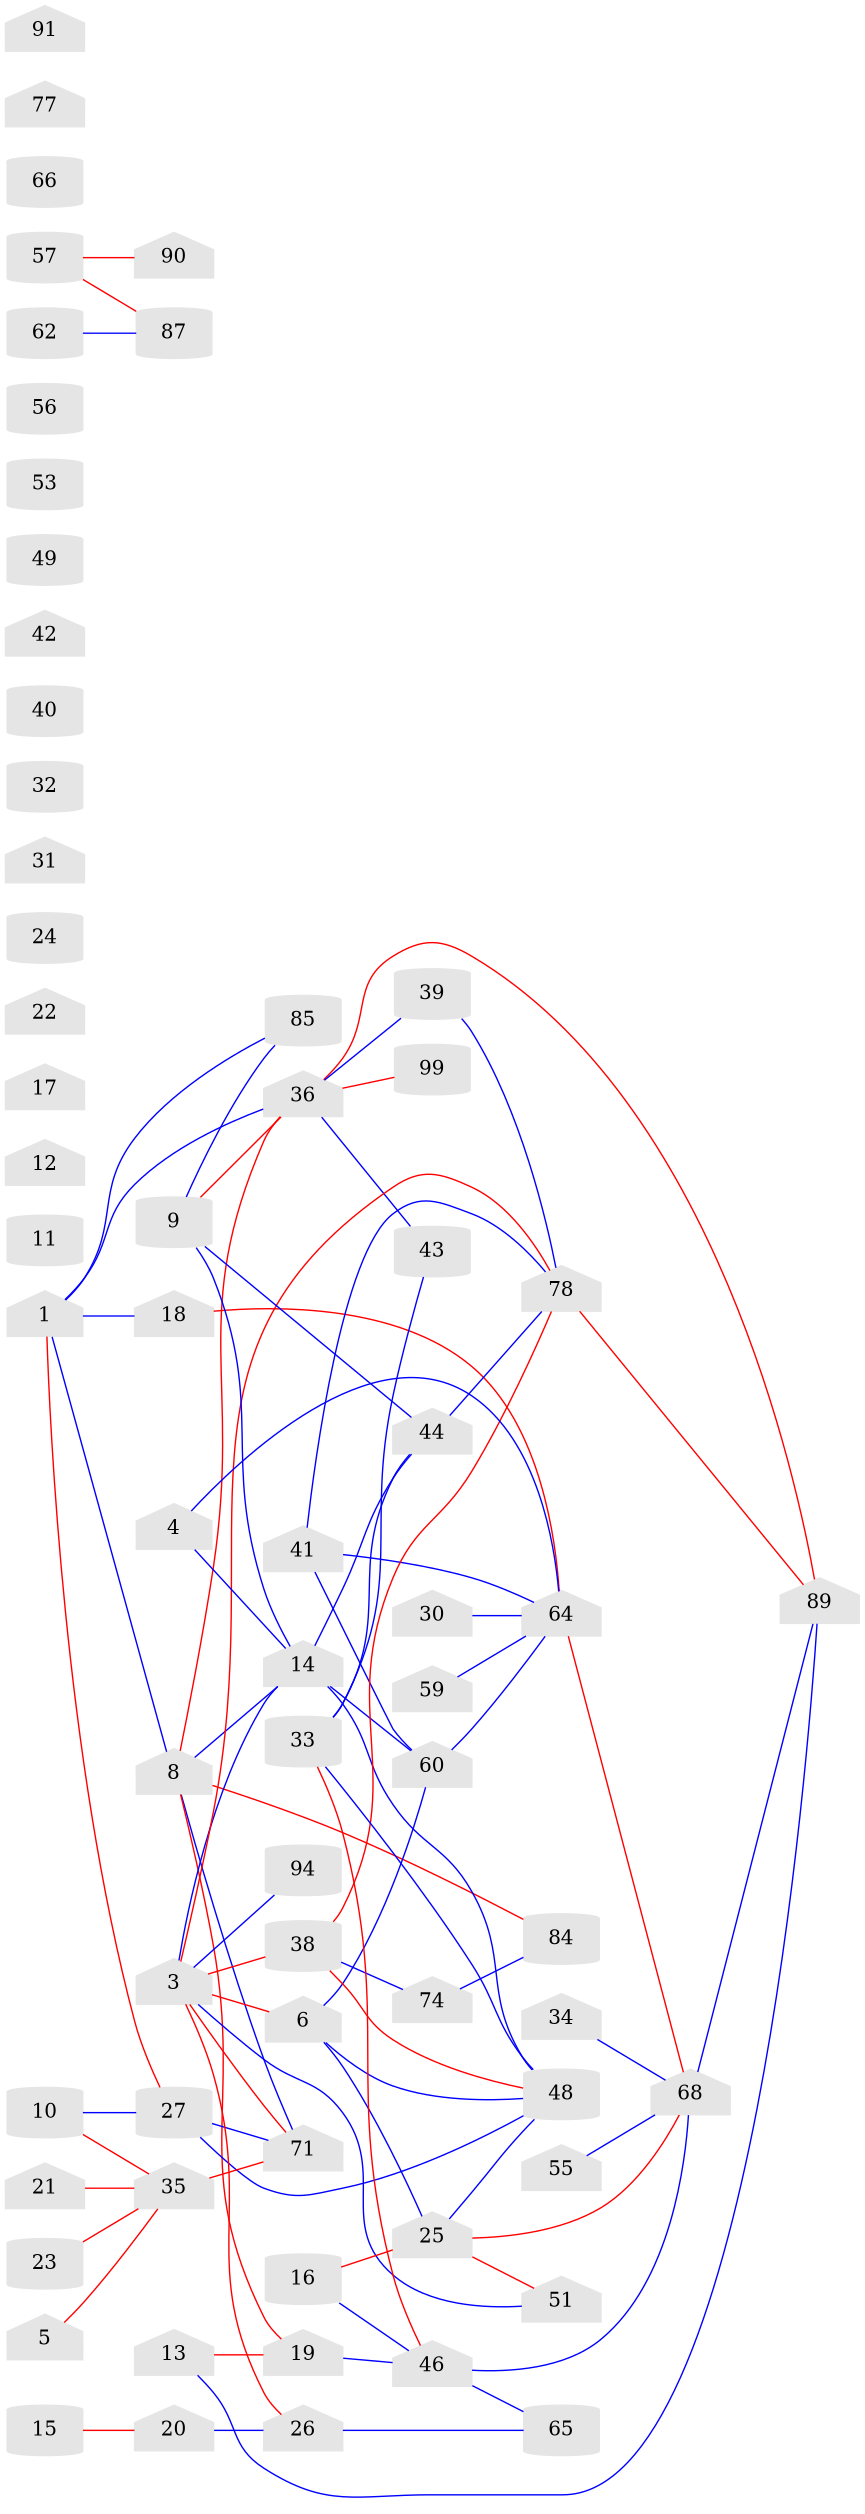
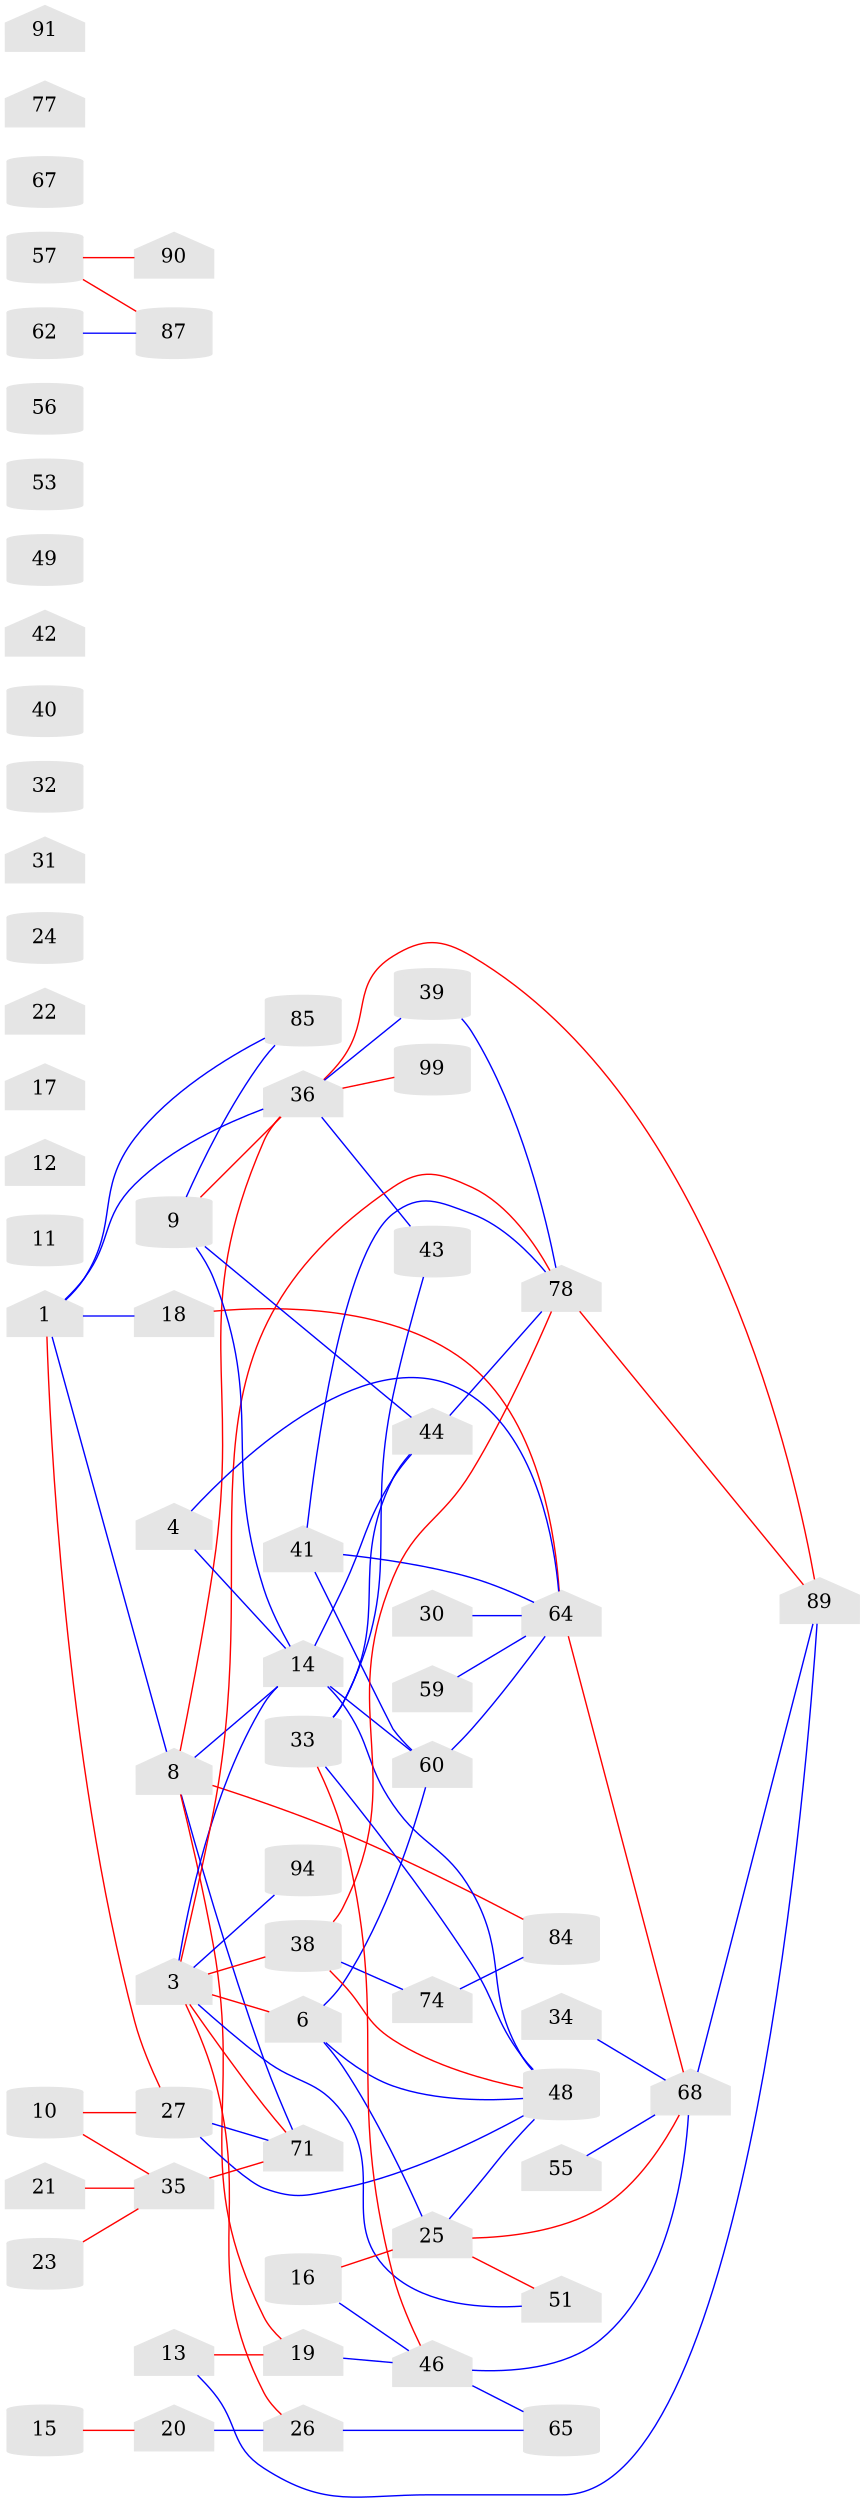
(45, 182) -> (45, 182)
(110, 2113) -> (110, 2113)
(45, 2339) -> none
